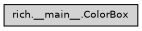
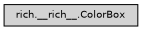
(71, 15) -> (71, 15)
